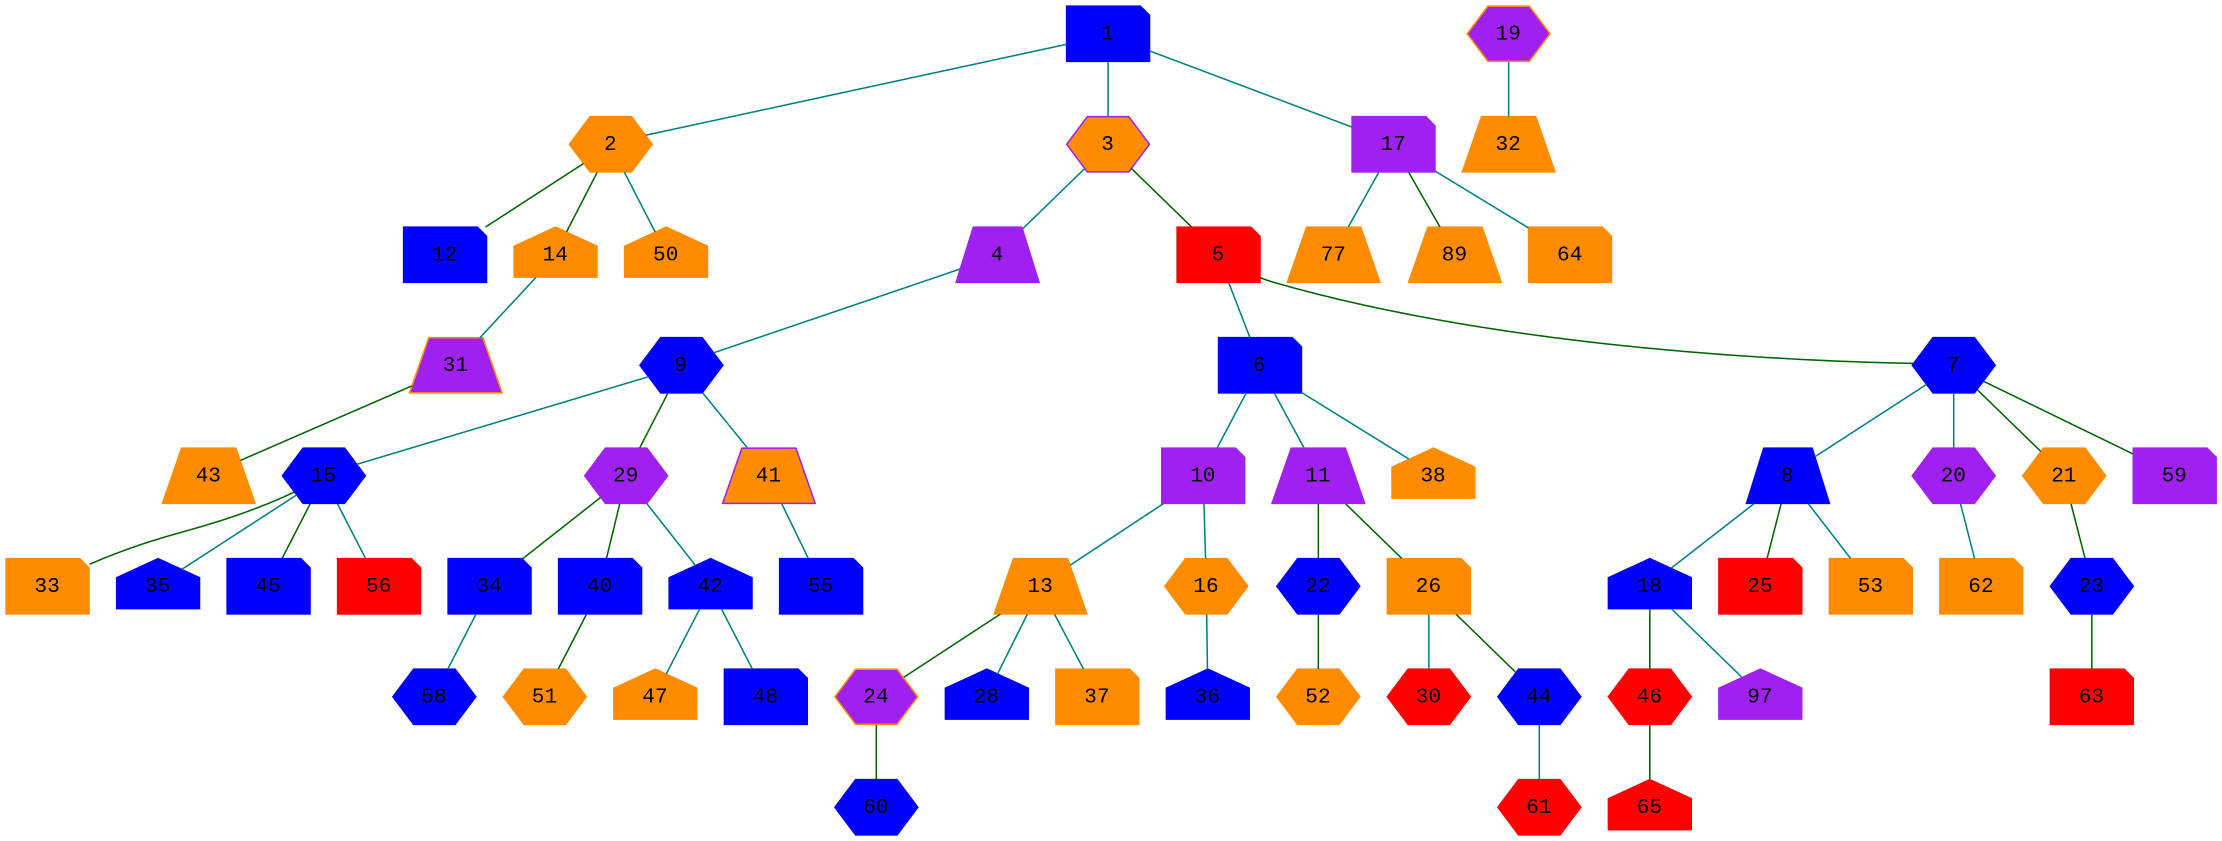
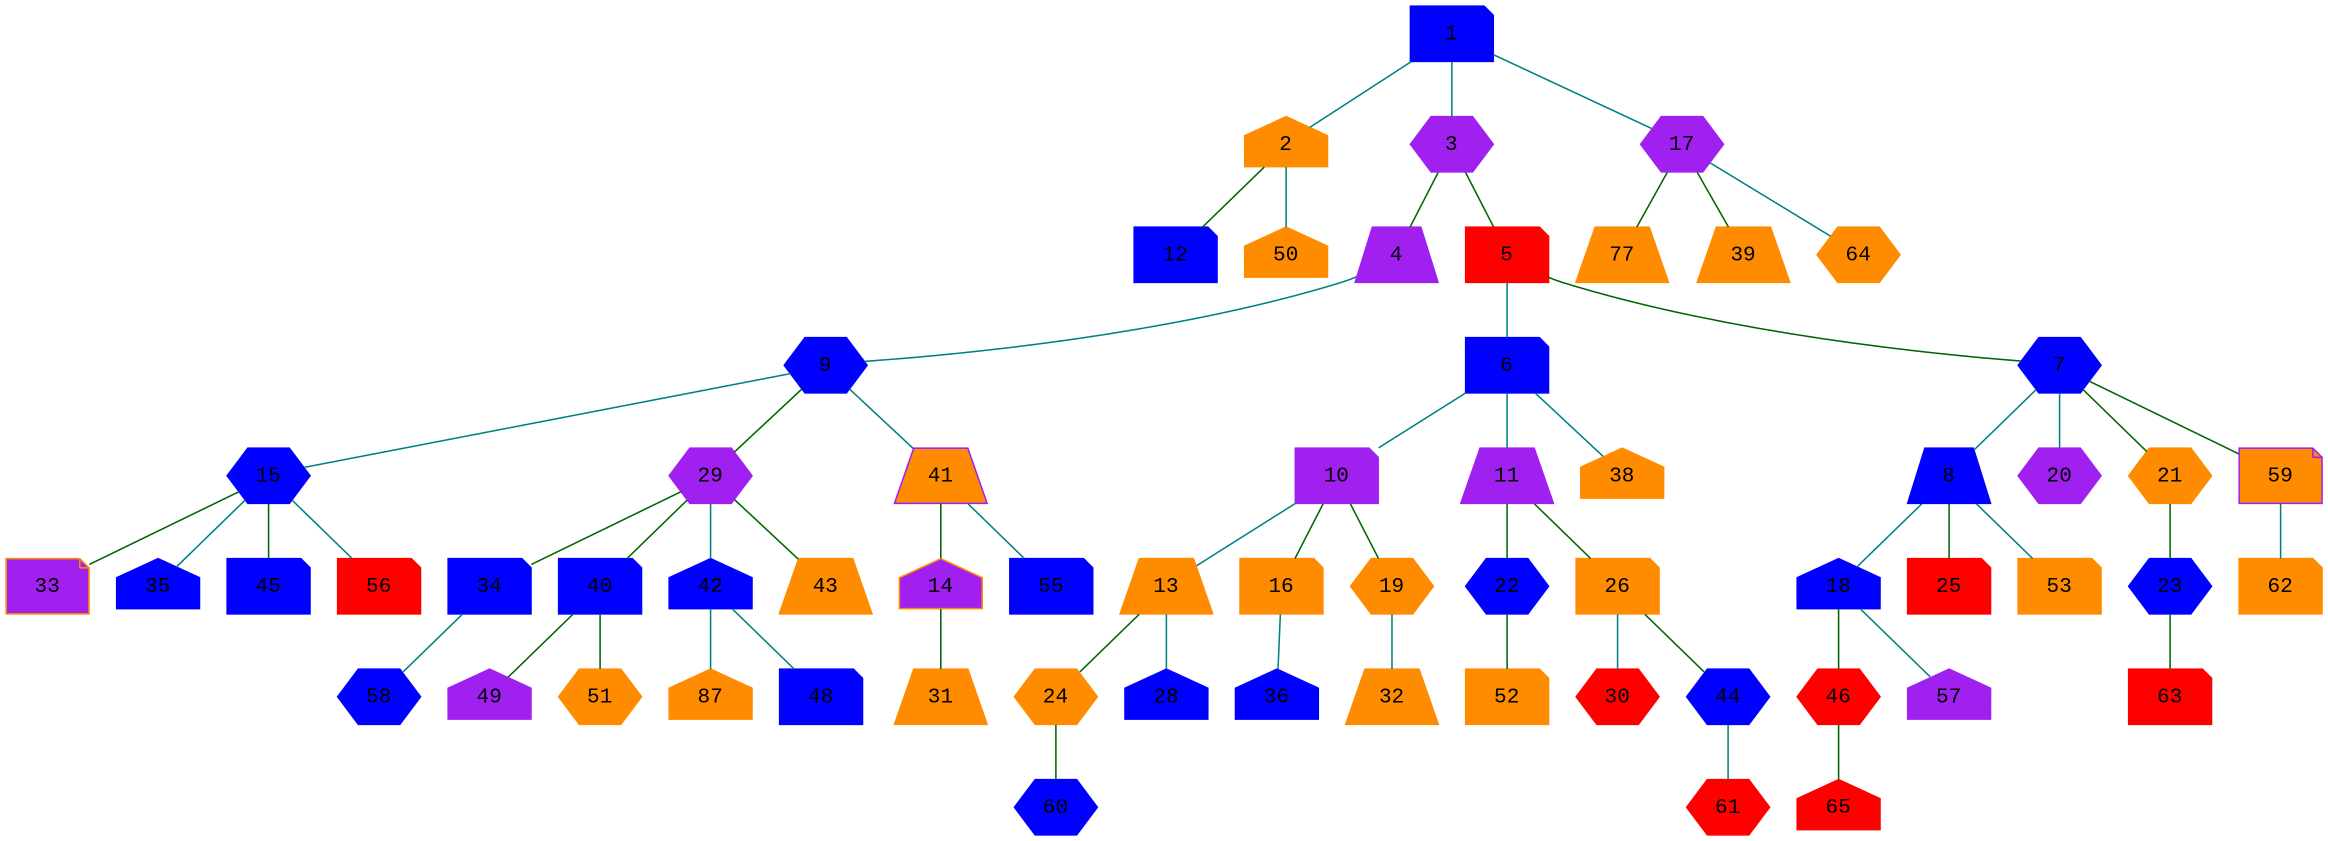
(1509, 34) -> (1392, 586)
(611, 144) -> (1286, 144)
(1108, 144) -> (1452, 144)
(1394, 144) -> (1682, 144)
(1054, 199) -> (1424, 200)
(1364, 200) -> (1652, 200)
(582, 202) -> (941, 531)
(556, 255) -> (941, 586)
(1455, 255) -> (1743, 255)
(1570, 255) -> (1859, 255)
(508, 308) -> (941, 639)
(456, 365) -> (941, 697)
(326, 423) -> (766, 529)
(2175, 476) -> (2281, 476)
(1205, 531) -> (1309, 531)
none -> (1364, 531)
(1968, 531) -> (2281, 531)
(48, 586) -> (48, 586)
(1206, 586) -> (1281, 586)
none -> (490, 697)
(655, 697) -> (711, 697)
(876, 697) -> (1056, 697)
(1097, 697) -> none
(1318, 697) -> (1507, 697)
(1760, 697) -> (1949, 697)
